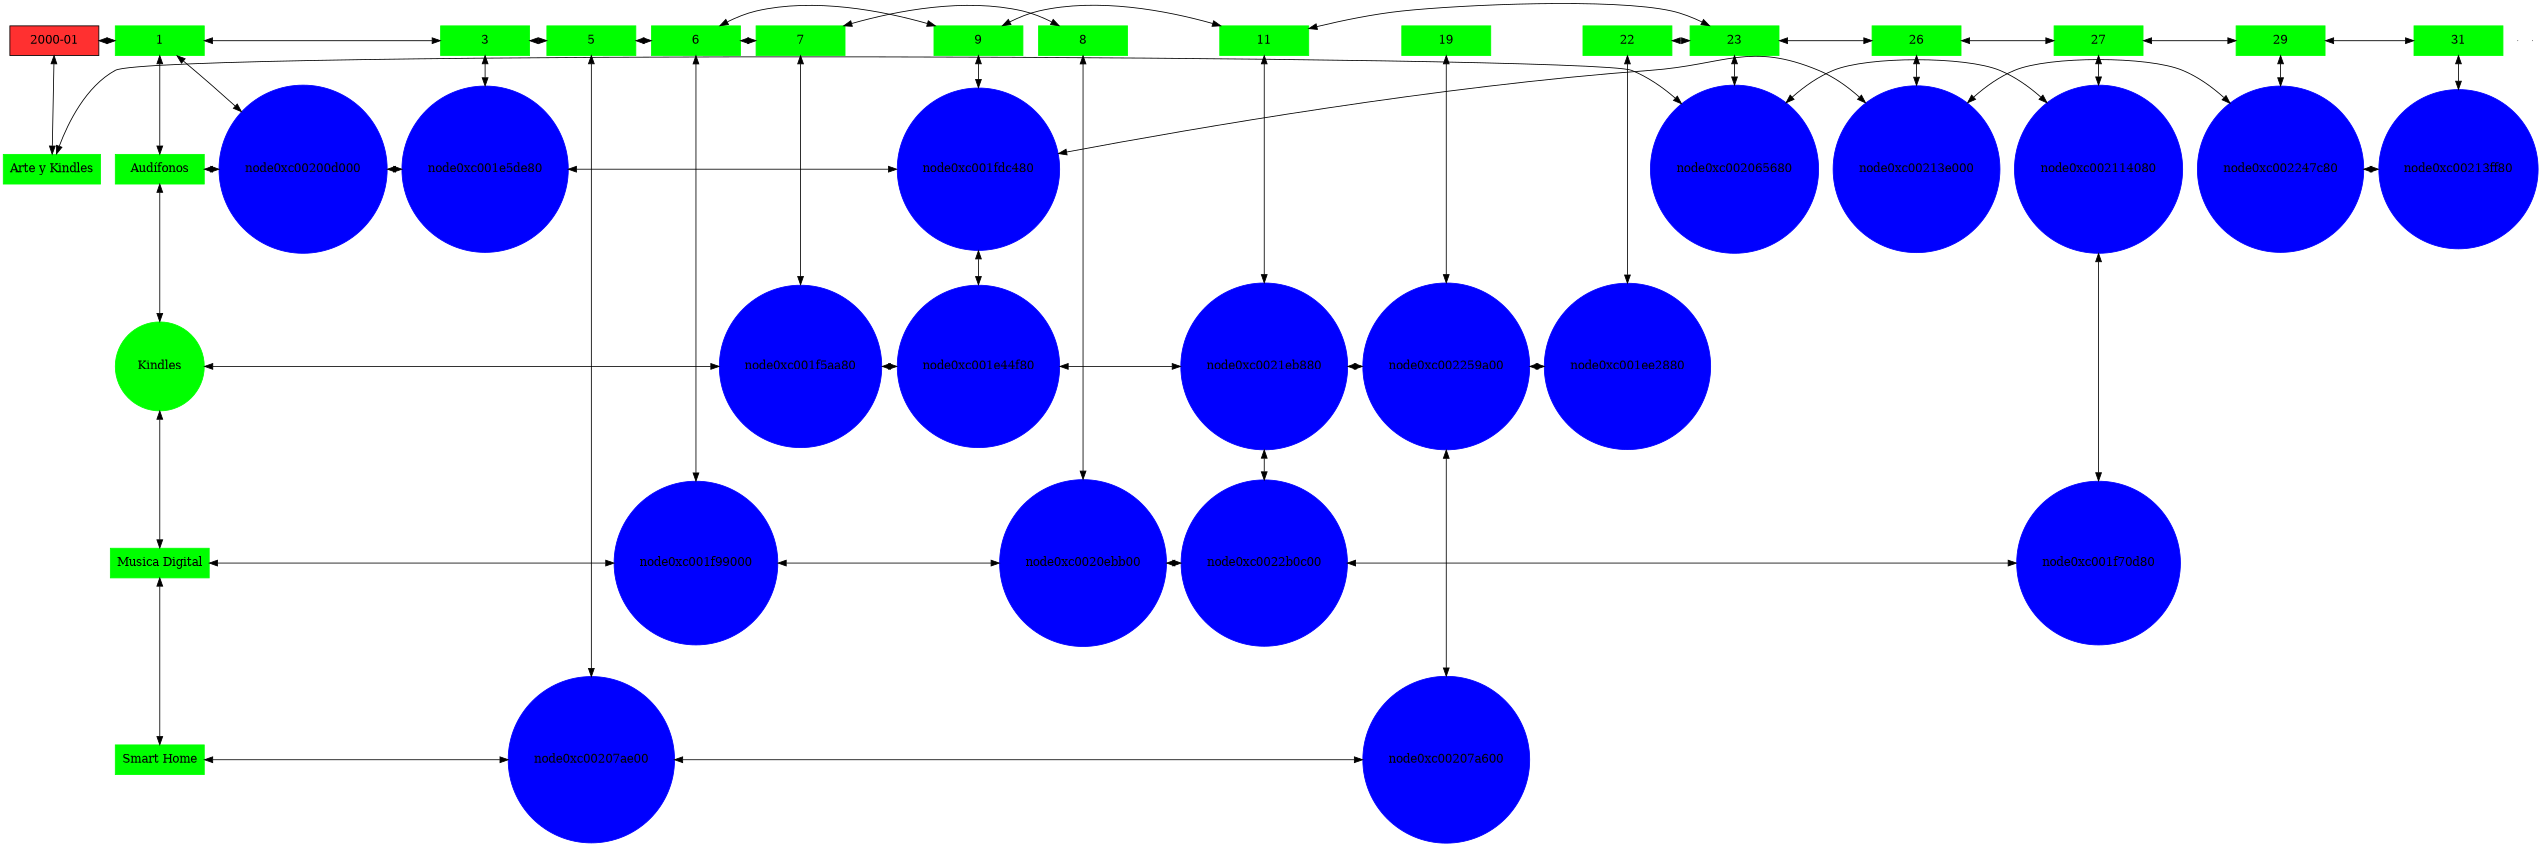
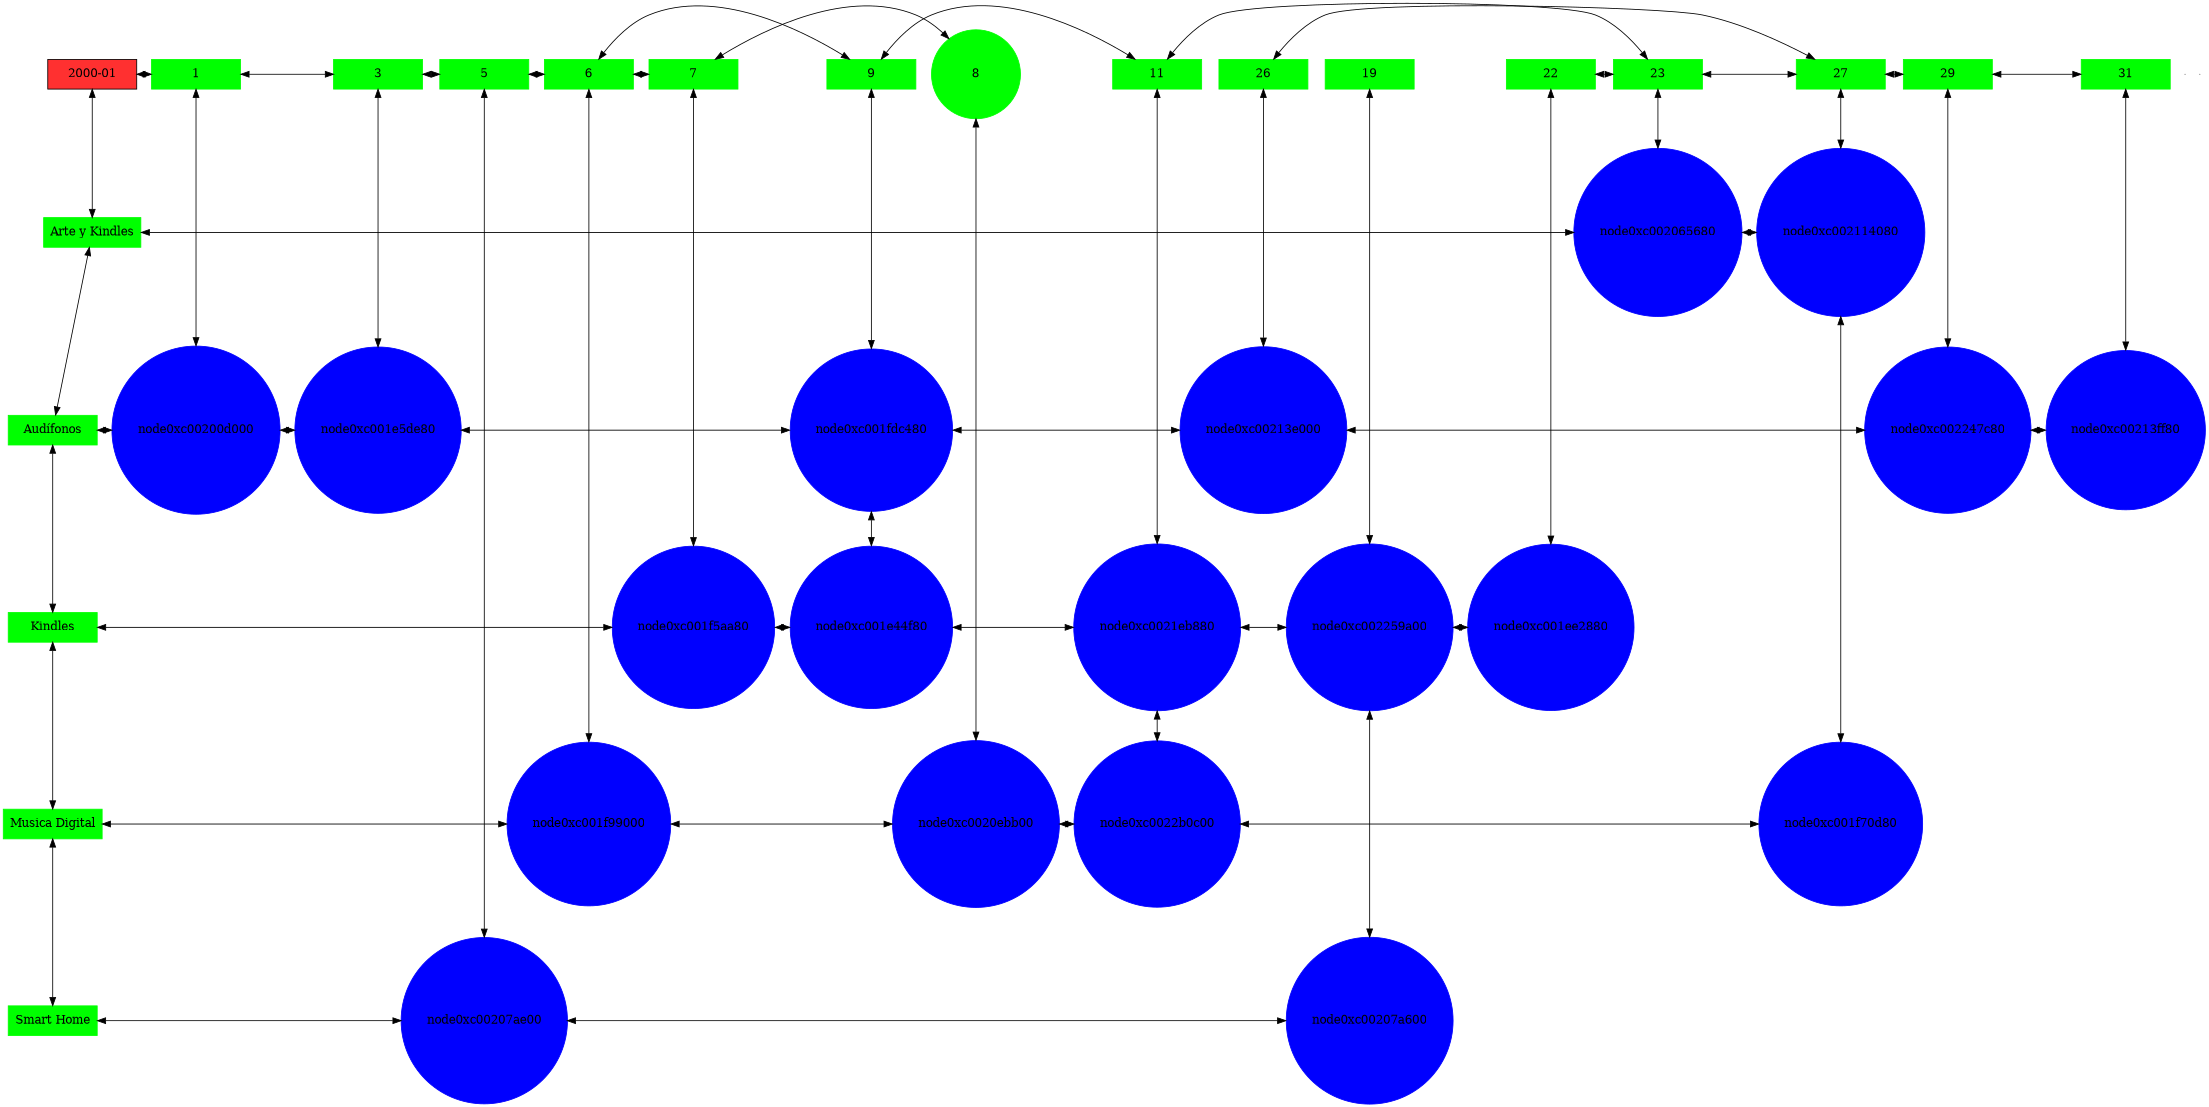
(1083, 41) -> (976, 74)
(1826, 41) -> (1749, 74)
(160, 105) -> (72, 331)
(160, 366) -> (53, 627)
